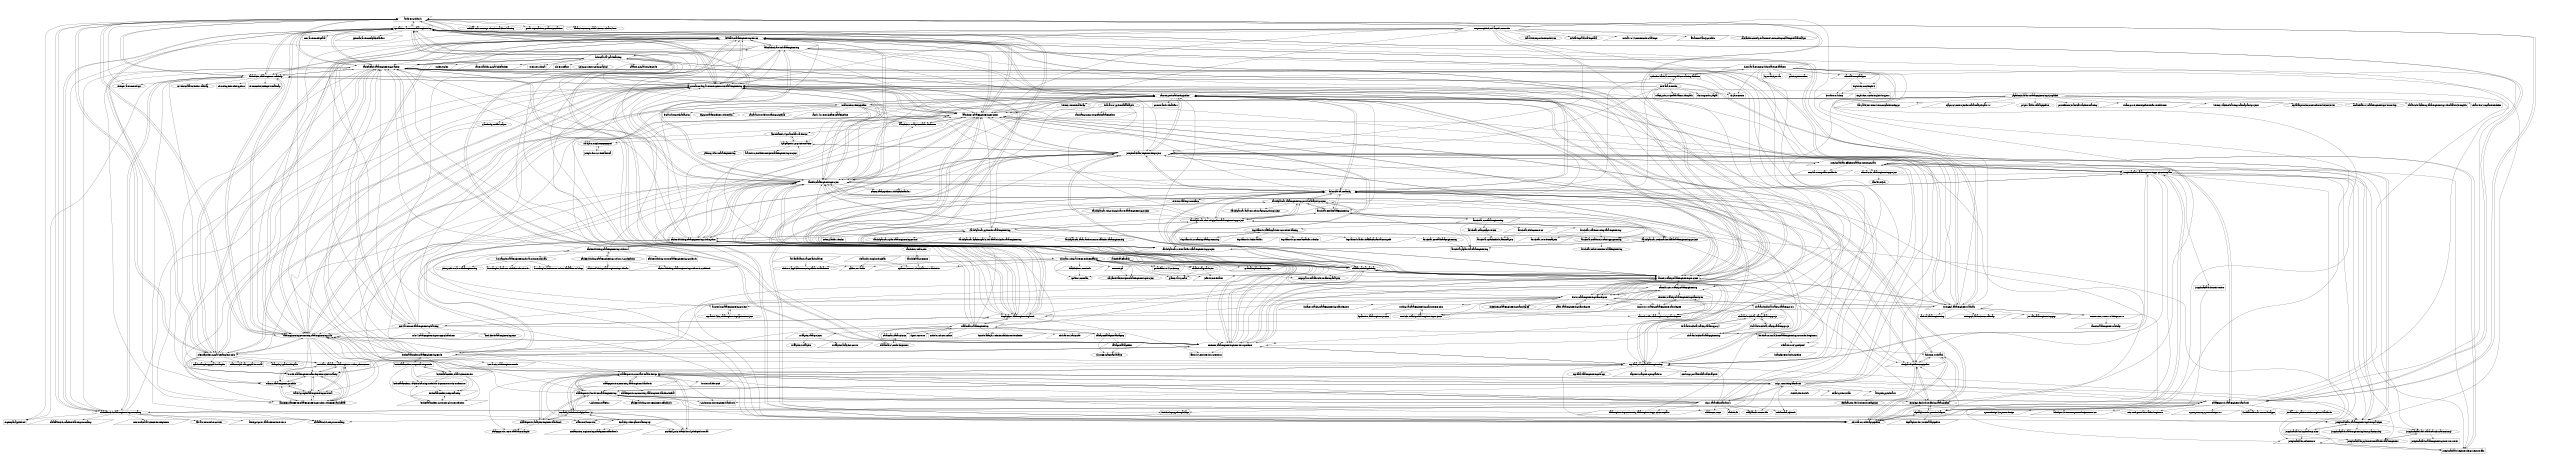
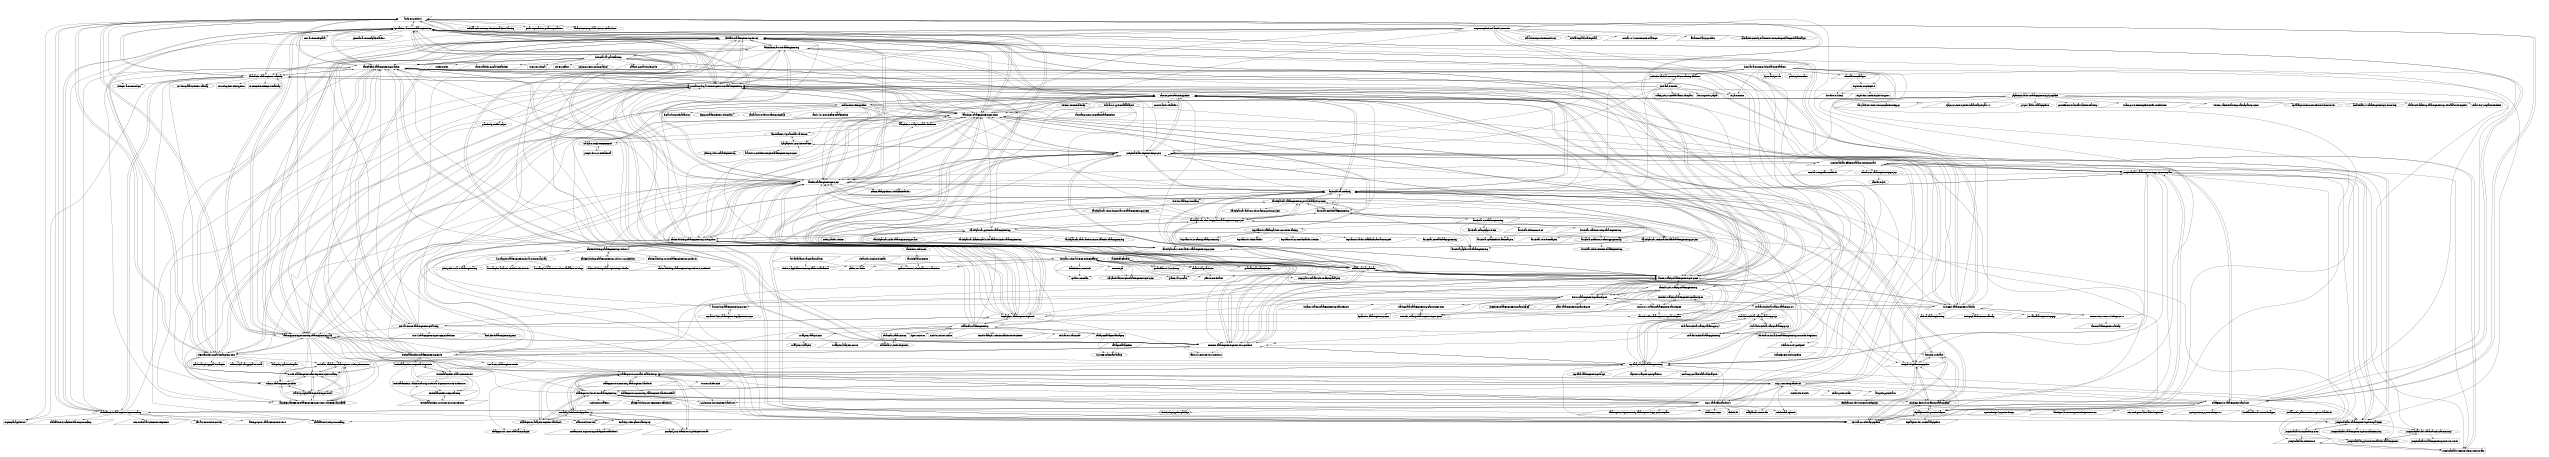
(205, 245) -> none
(2210, 288) -> none
(1421, 307) -> (1421, 307)
(2356, 432) -> (2356, 432)
